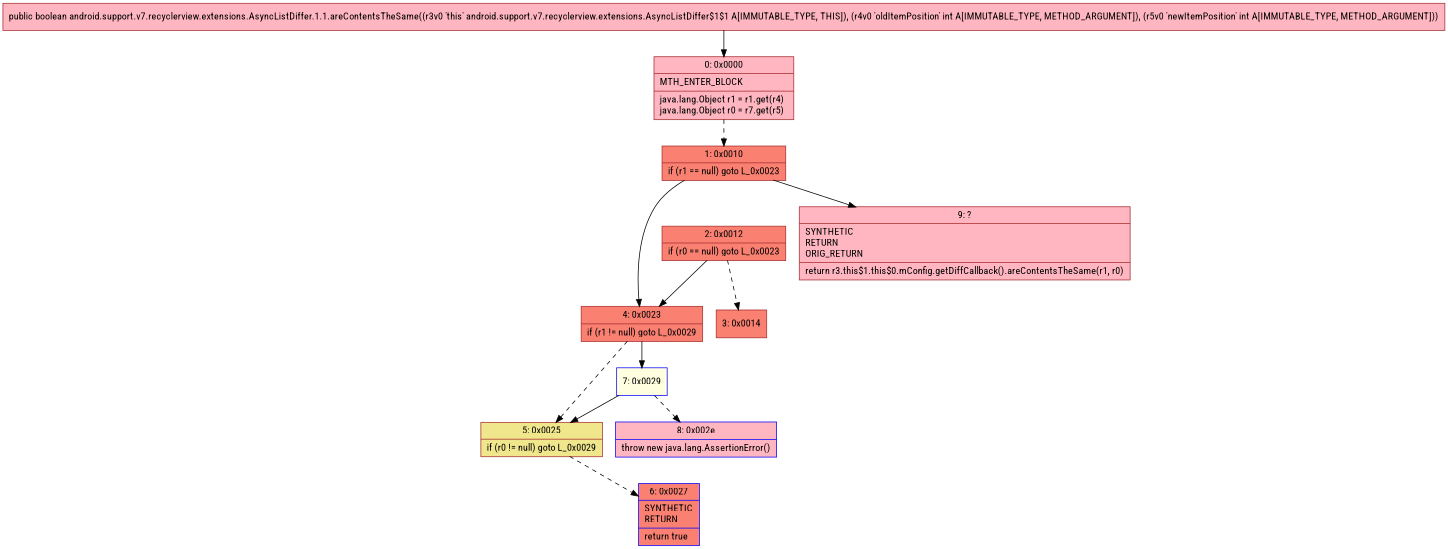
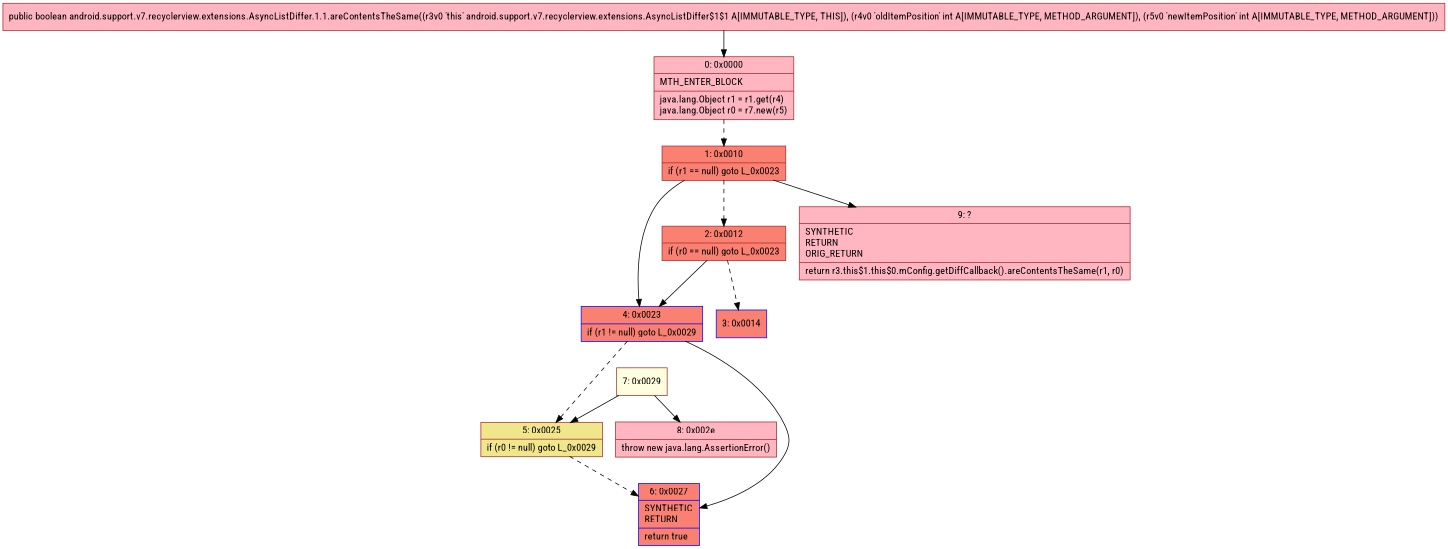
(722, 111) -> (724, 111)
none -> (724, 199)
(642, 324) -> (642, 324)
(741, 324) -> (741, 324)
(642, 351) -> (783, 422)
(642, 382) -> (642, 382)
(665, 406) -> (665, 406)
(696, 440) -> (696, 440)
